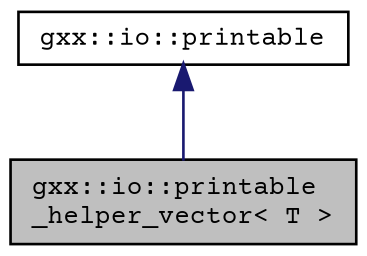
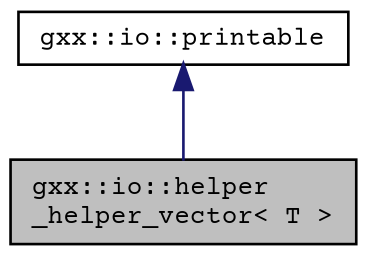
(183, 202) -> (183, 202)
